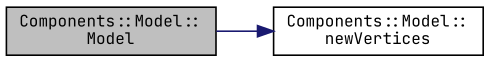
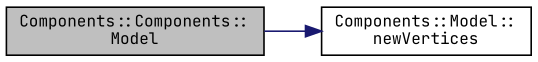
(111, 31) -> (135, 31)
